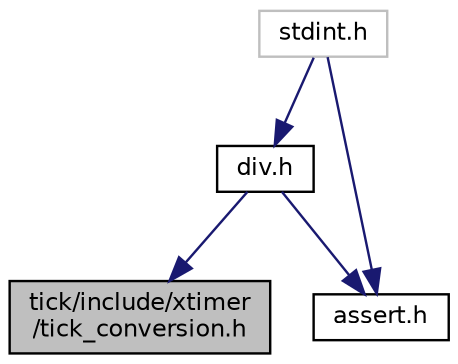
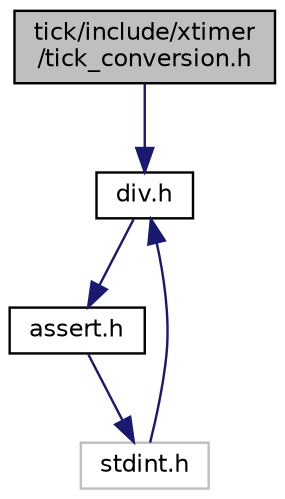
(350, 164) -> (105, 387)
(217, 227) -> (145, 115)
